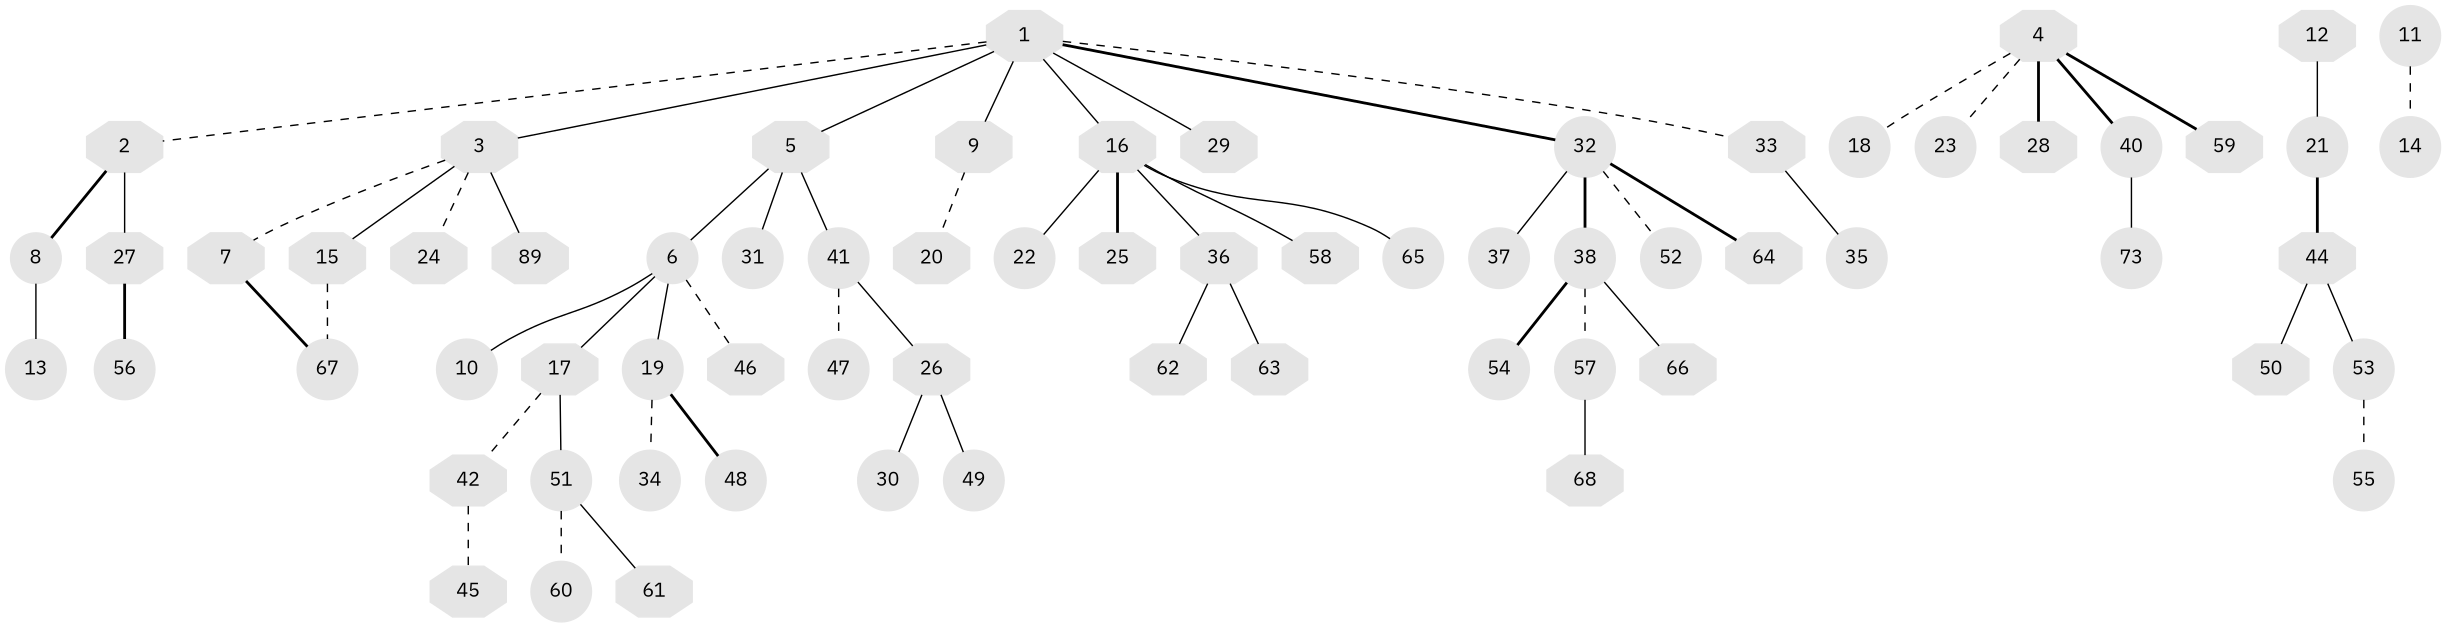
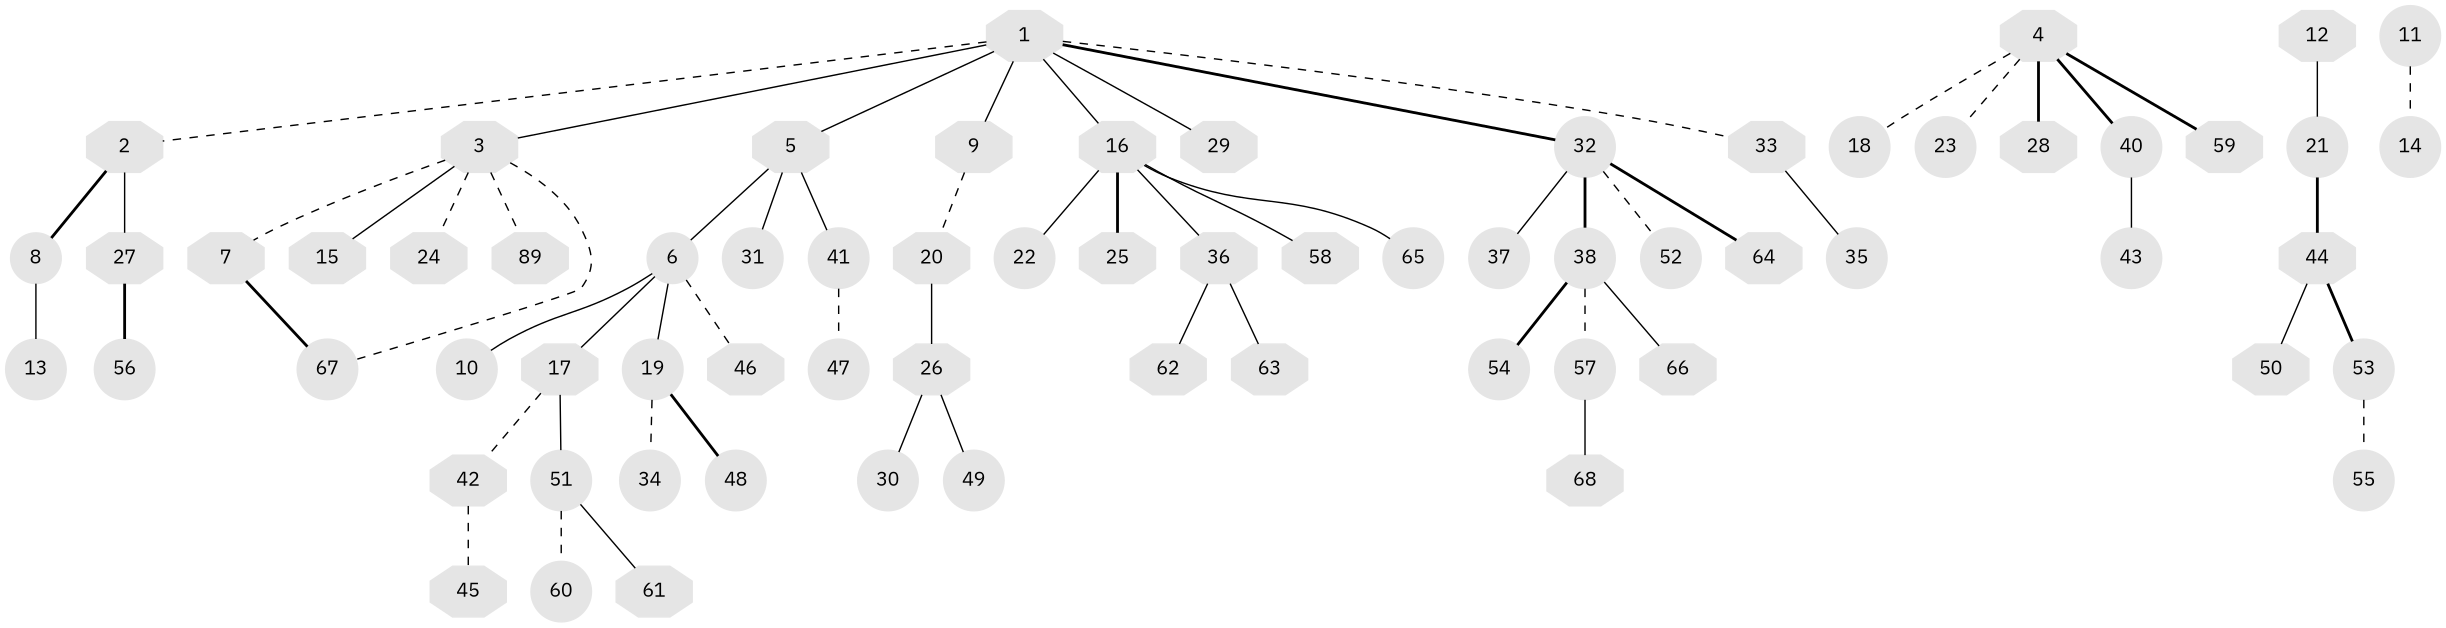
(505, 203) -> (505, 203)
(2132, 258) -> (2132, 258)
(327, 311) -> (546, 301)
(2340, 312) -> (2340, 312)
(885, 314) -> (932, 314)
